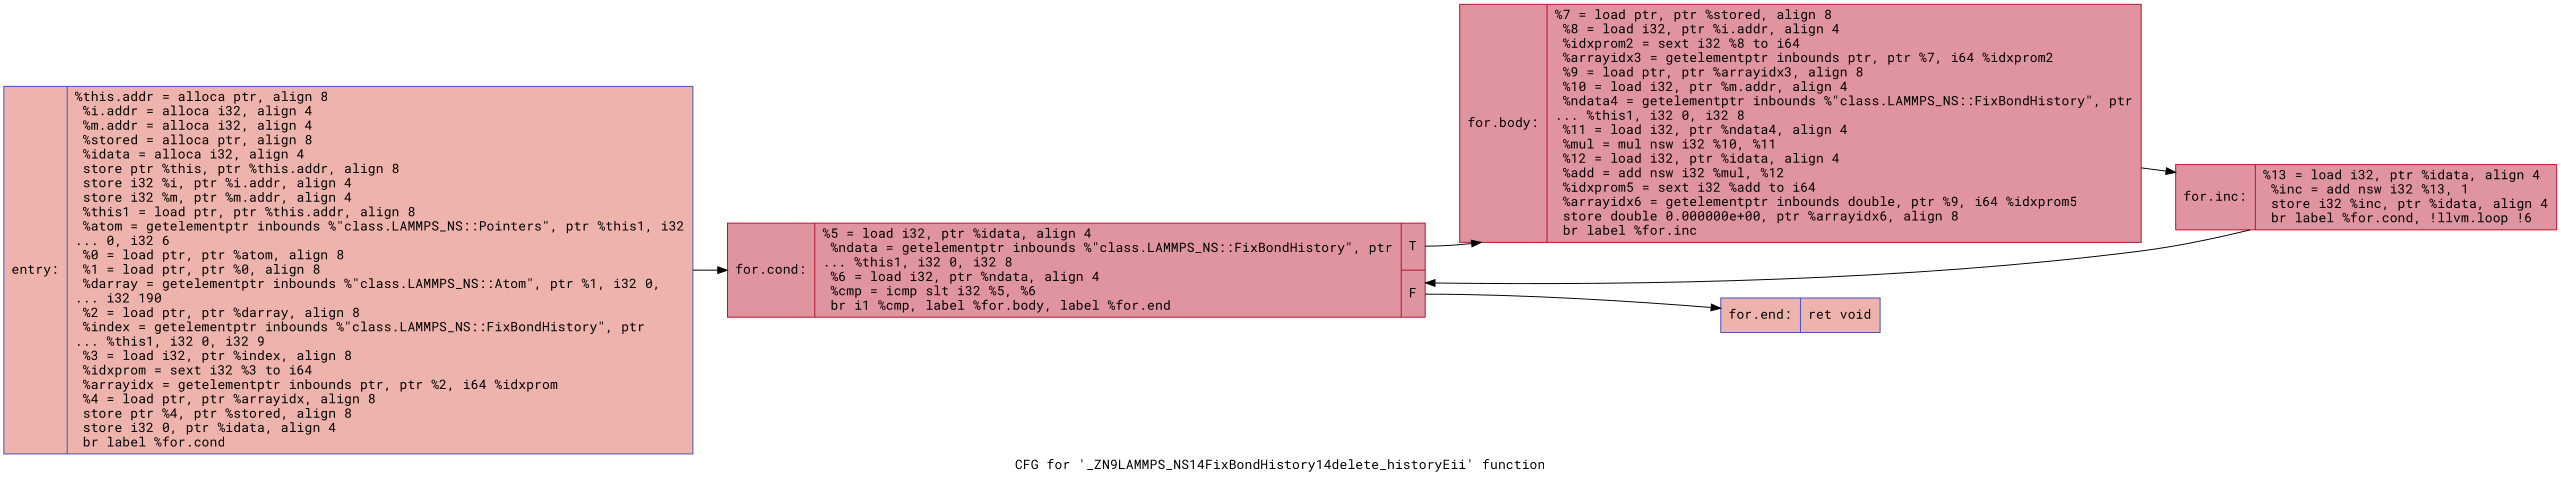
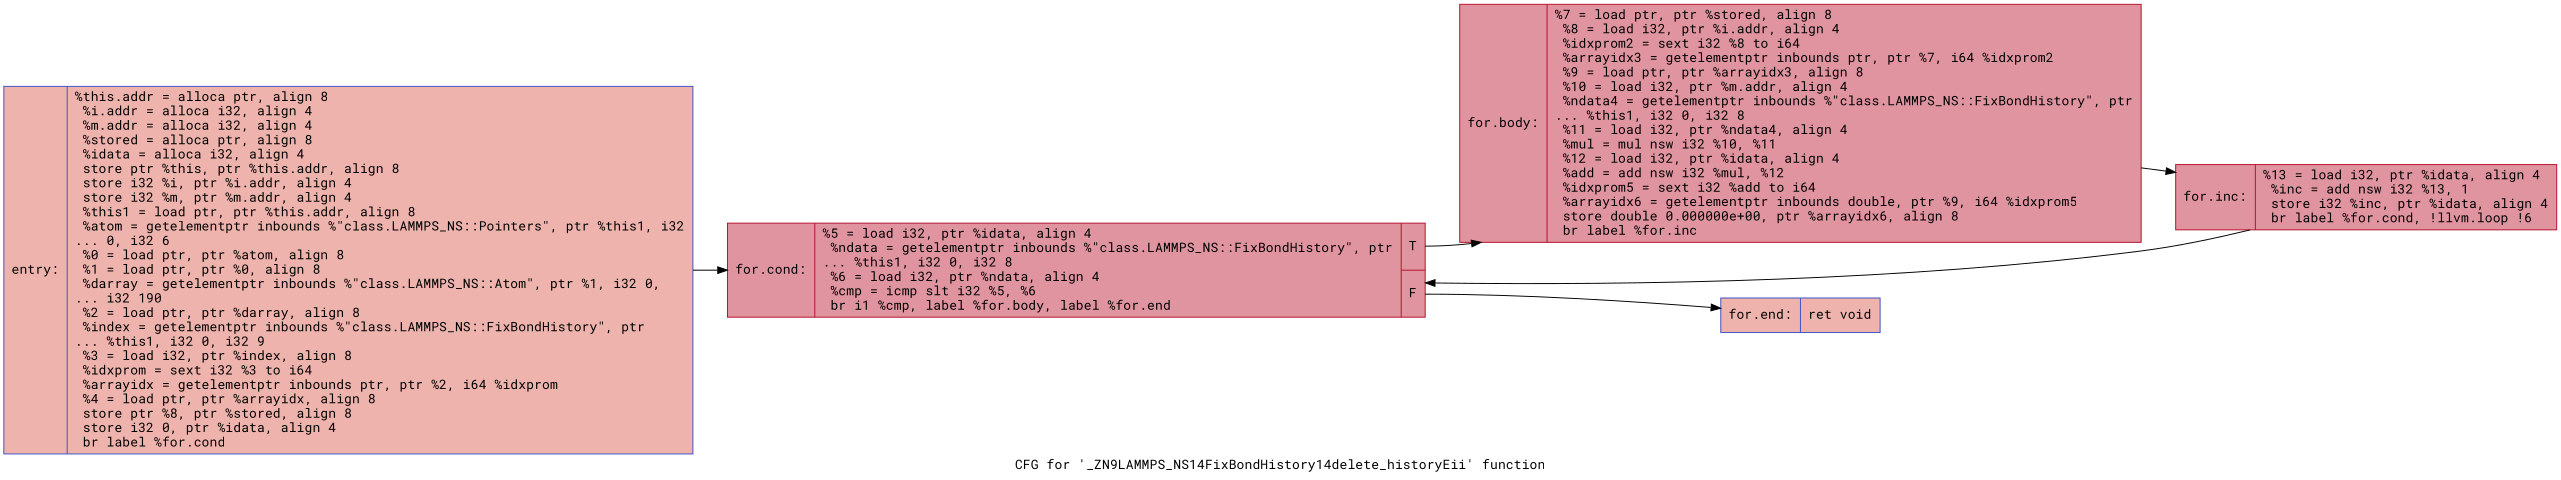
(214, 414) -> (214, 414)
